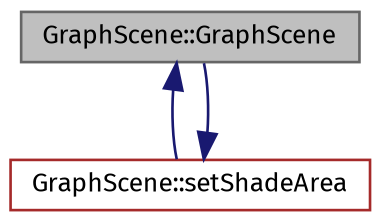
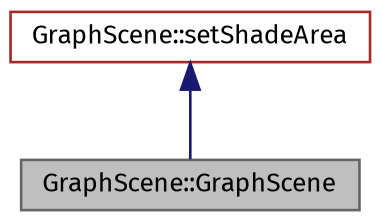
(173, 125) -> none
